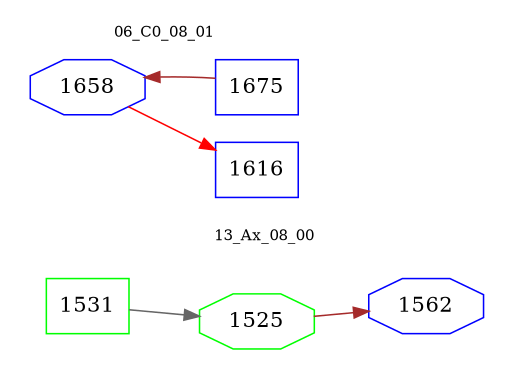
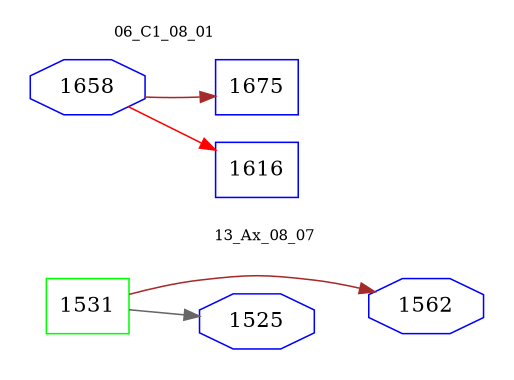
(164, 33) -> (164, 33)
(188, 77) -> (172, 98)
(265, 236) -> (265, 236)
(334, 314) -> (244, 276)
(257, 321) -> (257, 321)
